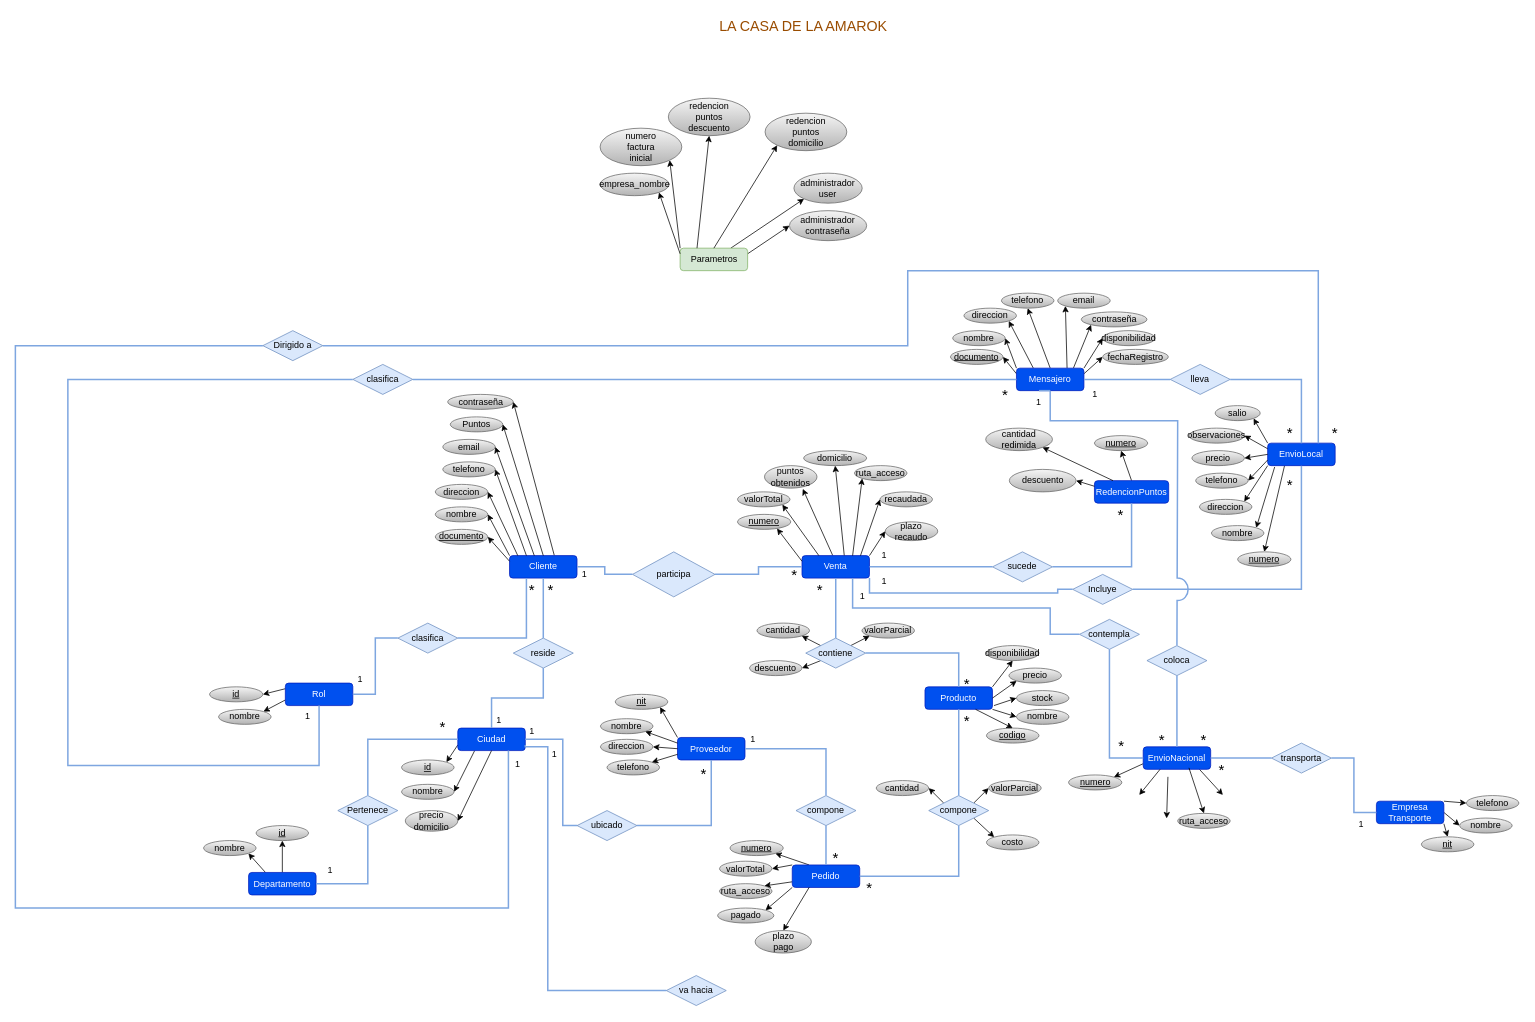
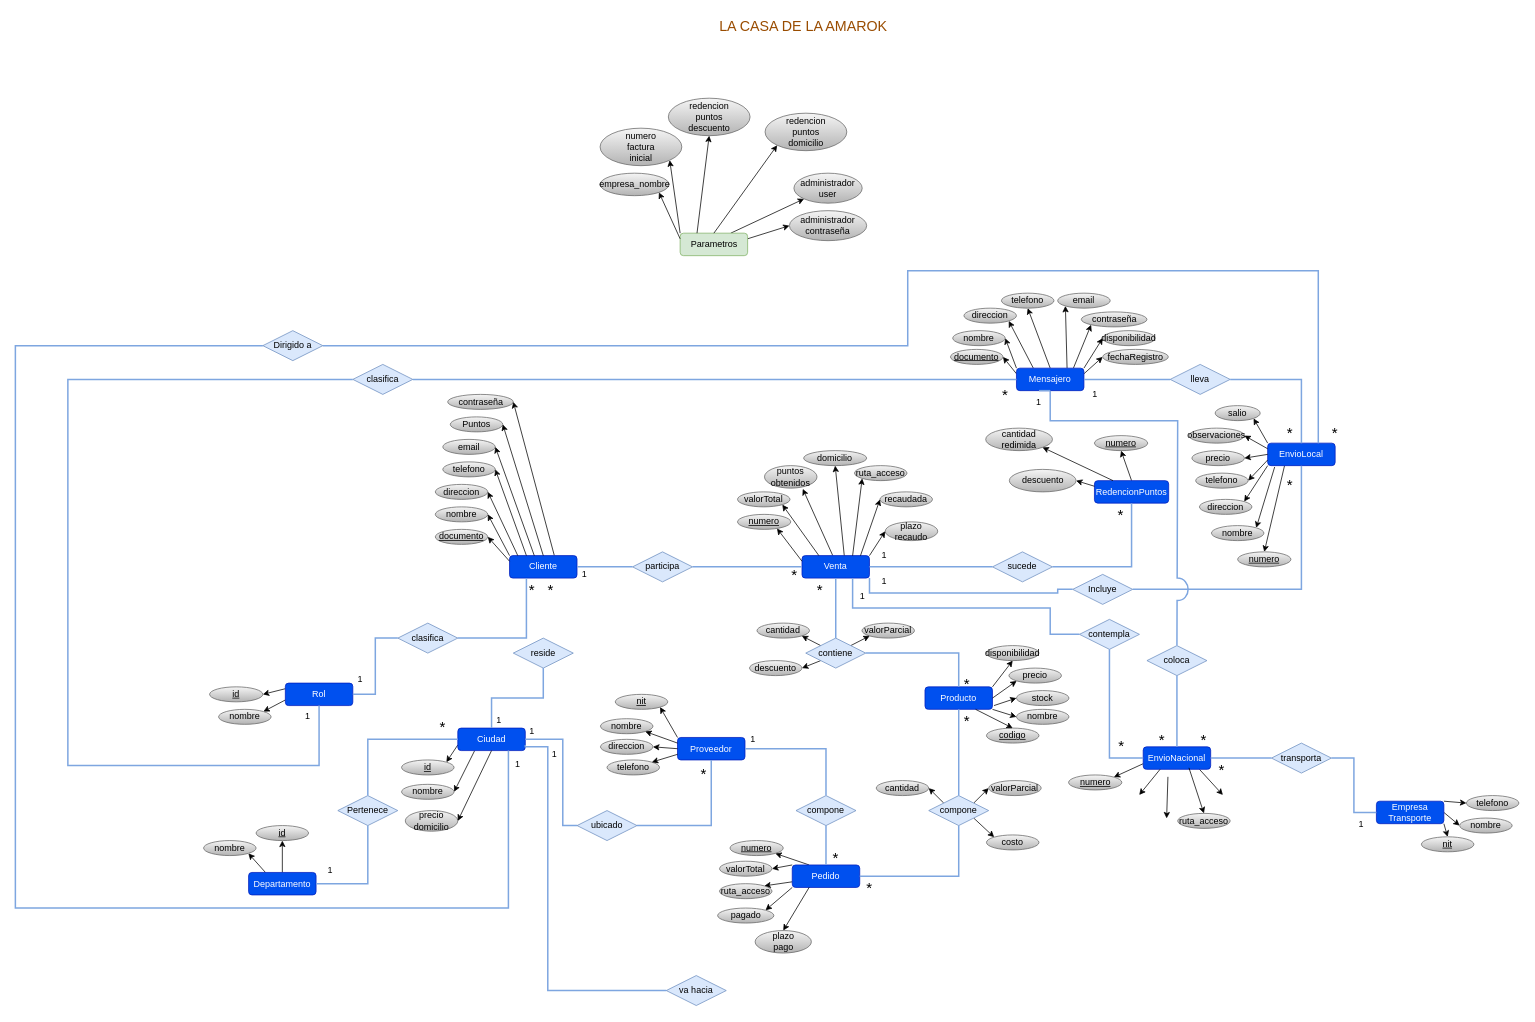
(714, 259) -> (714, 244)
(674, 574) -> (663, 567)
(543, 608) -> none
